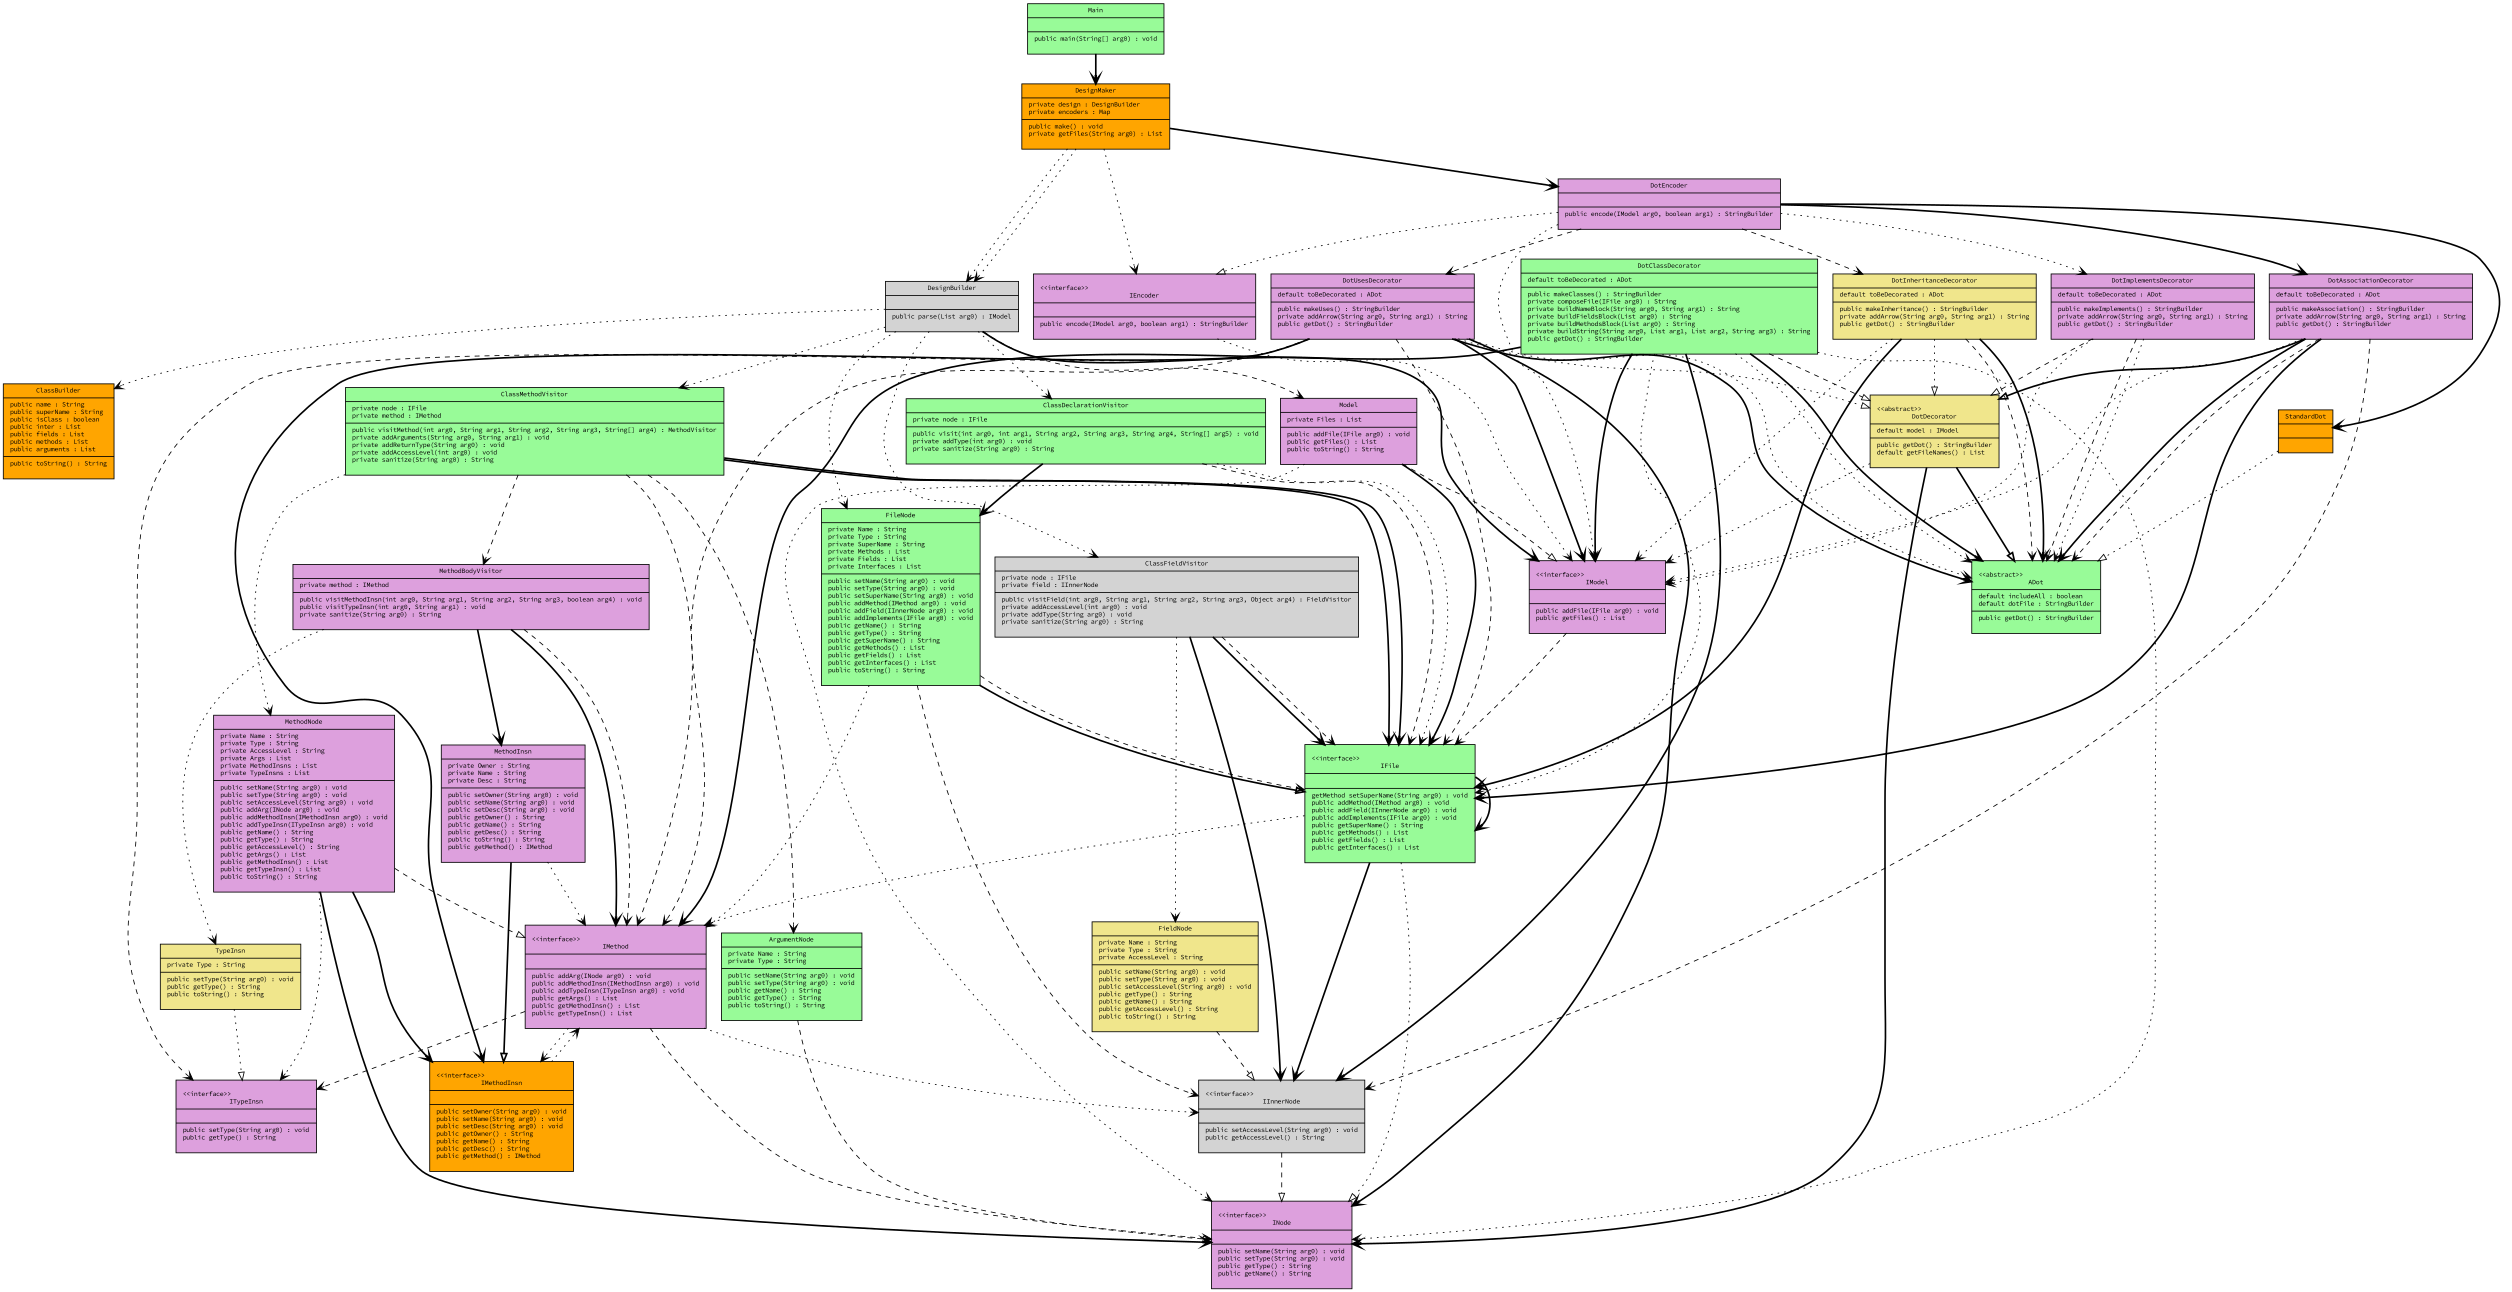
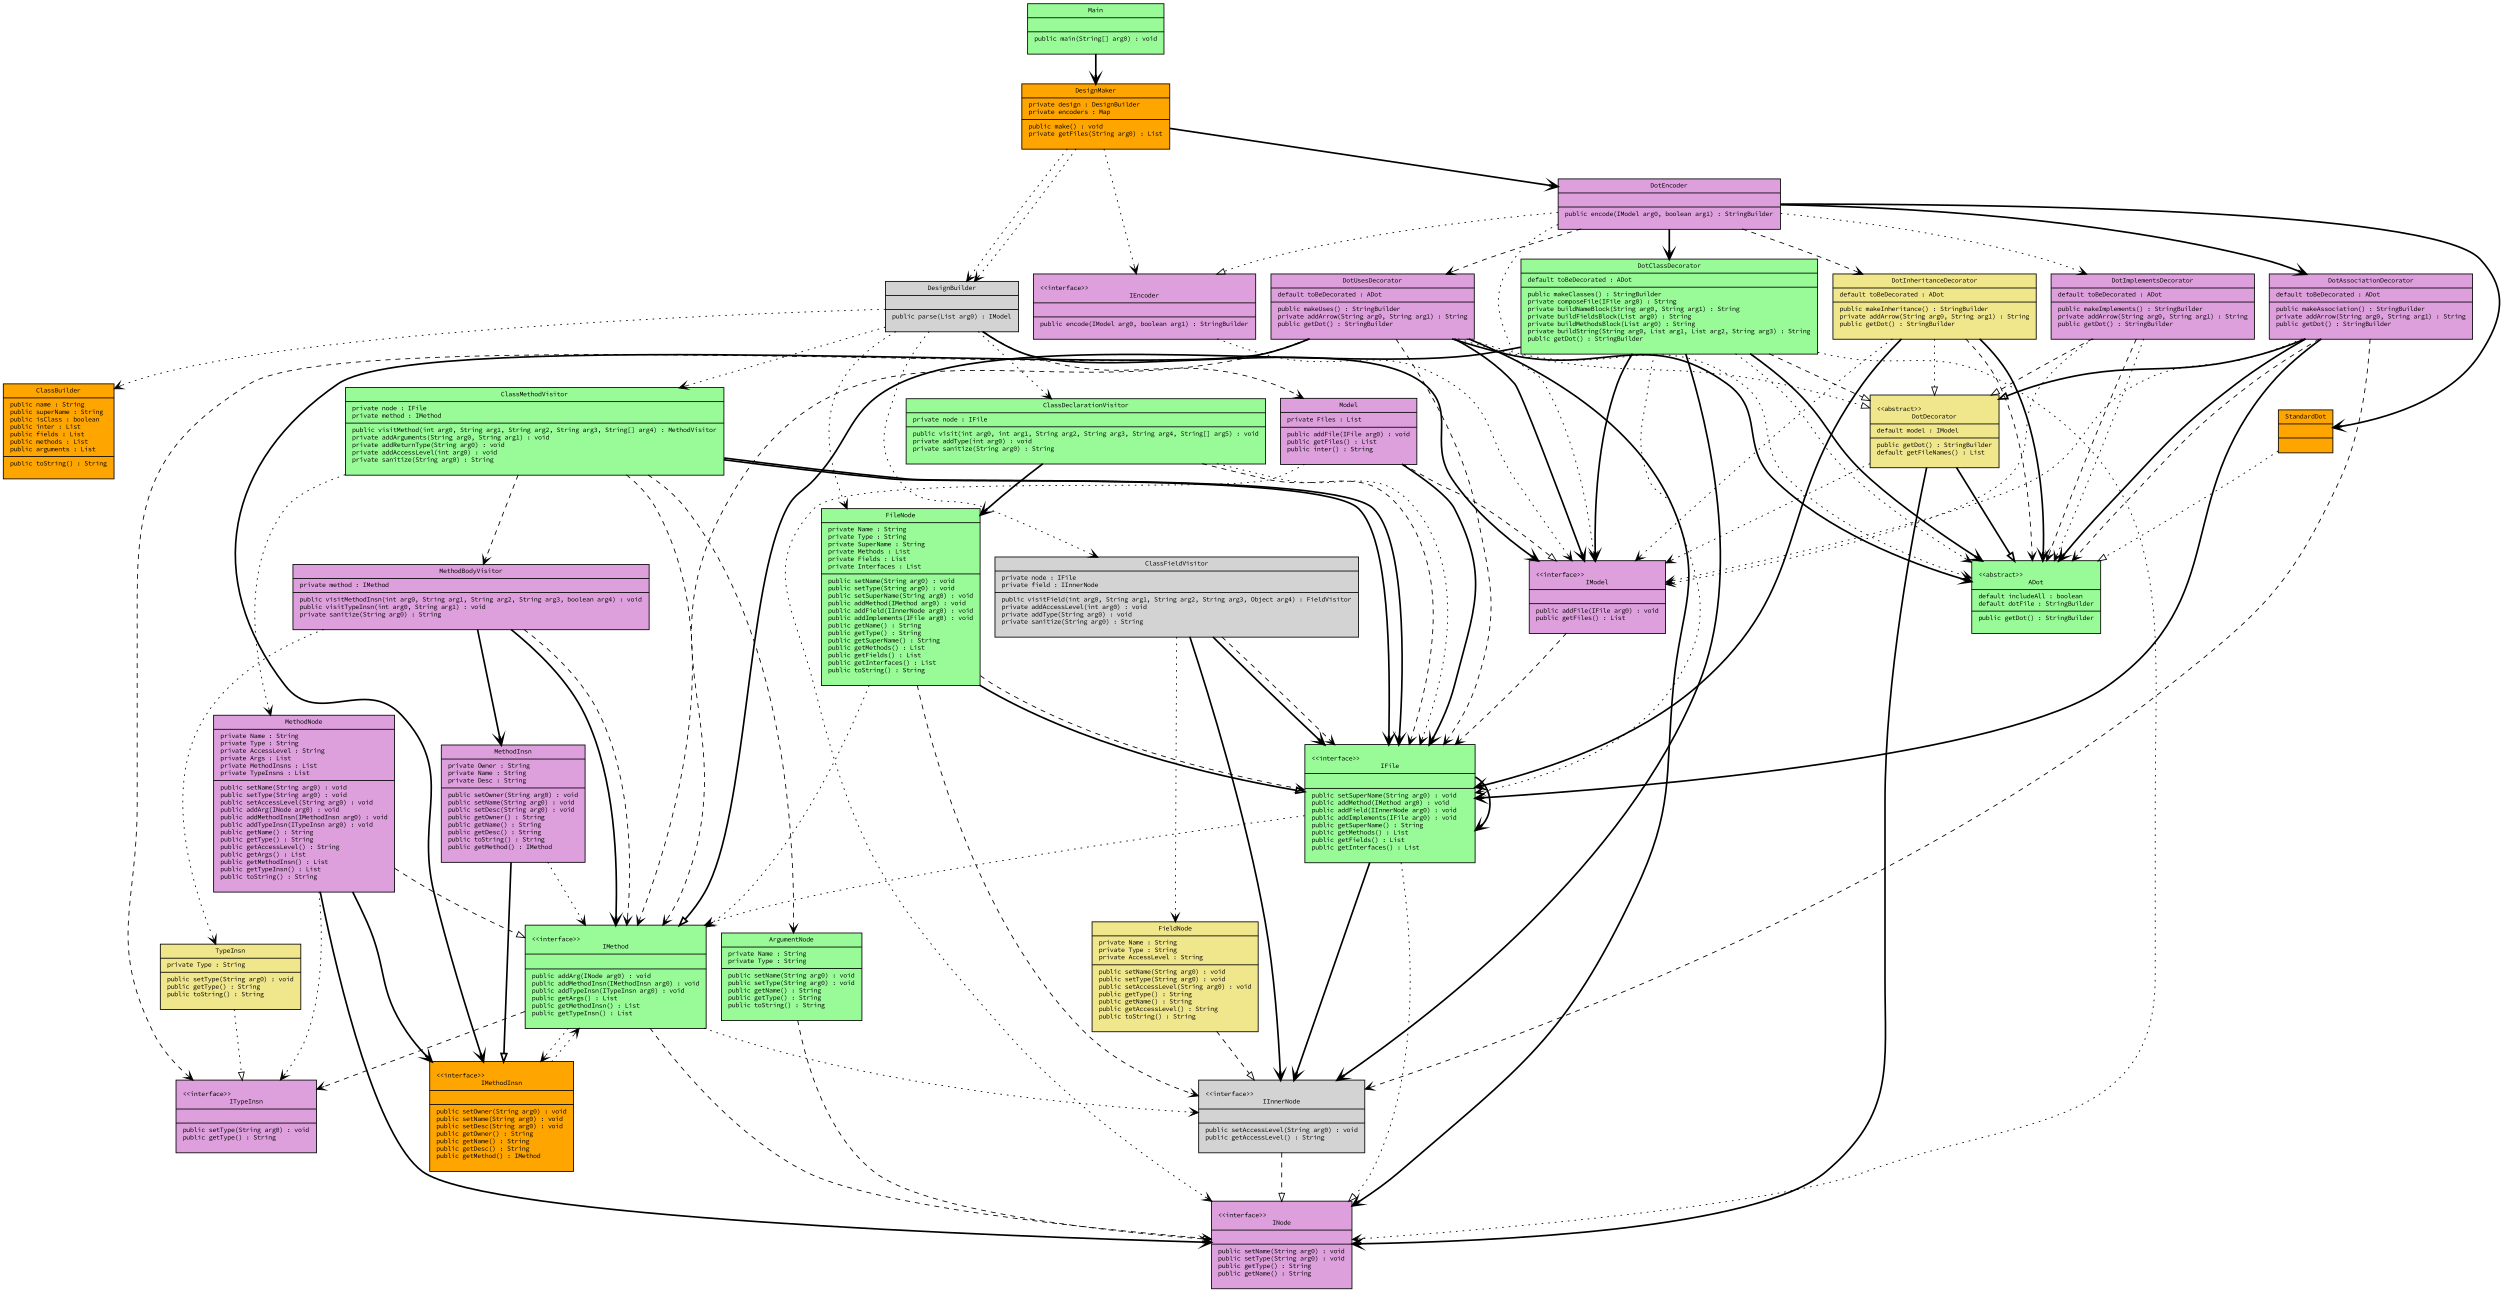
none -> (1669, 240)
(885, 392) -> (885, 392)
(1336, 449) -> (1330, 449)
(1390, 795) -> (1384, 795)
(616, 977) -> (616, 977)
